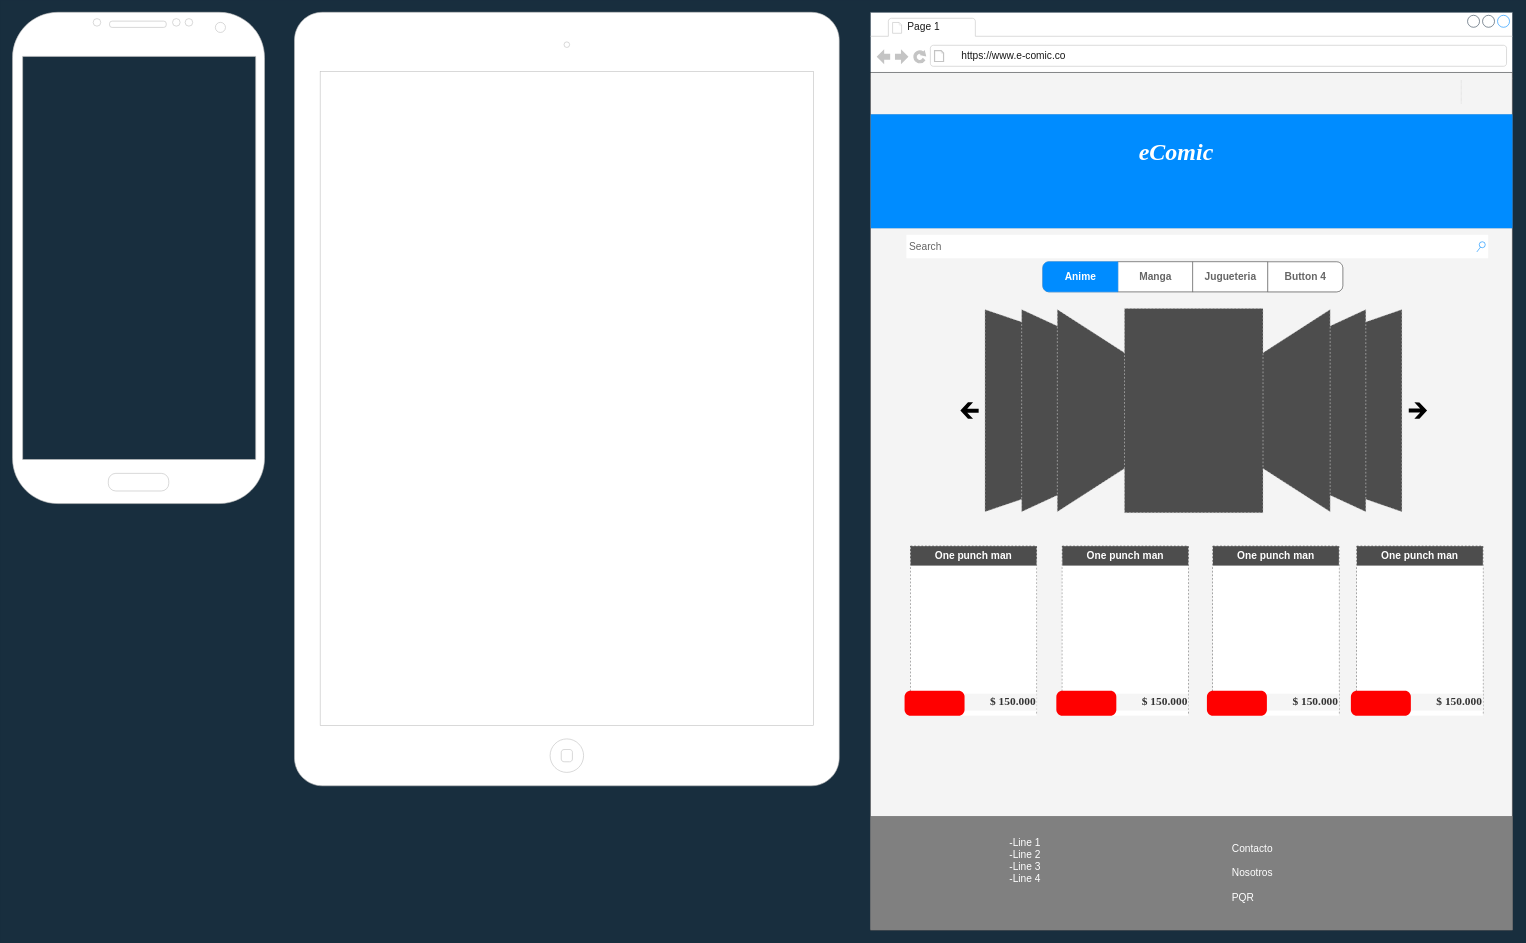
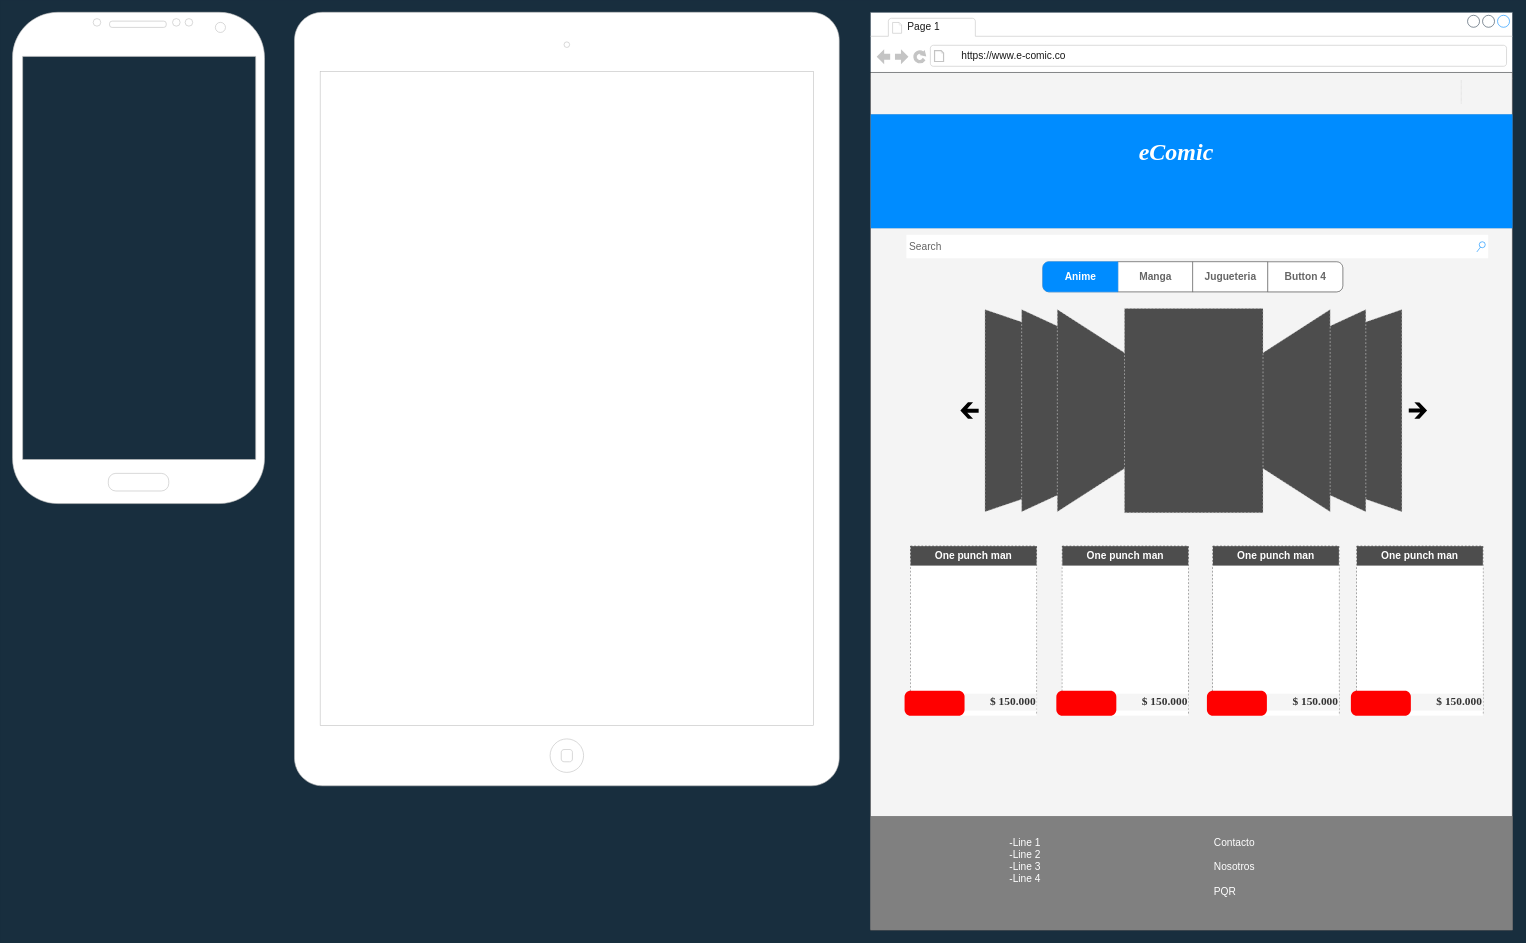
(1276, 879) -> (1258, 873)
